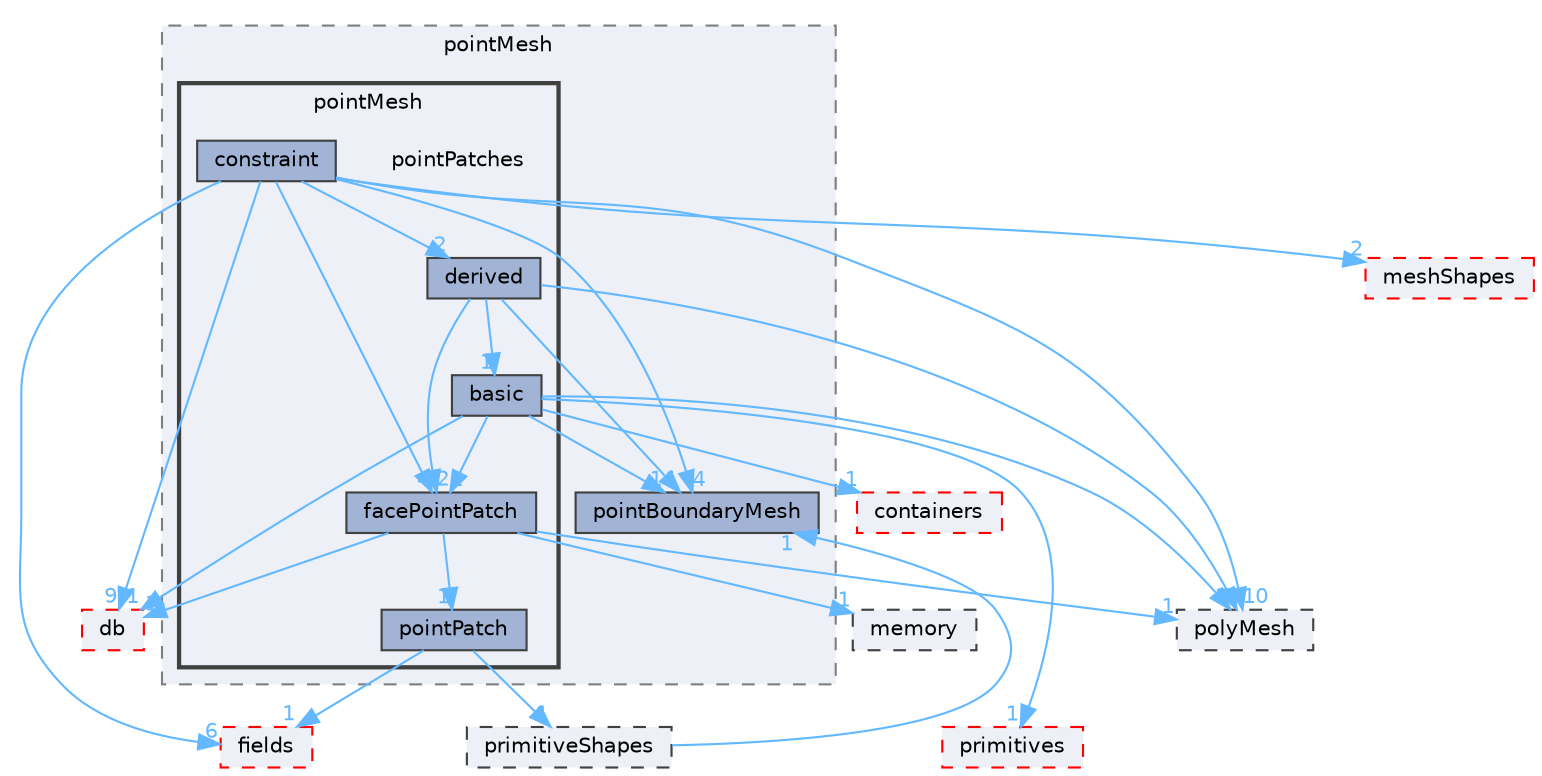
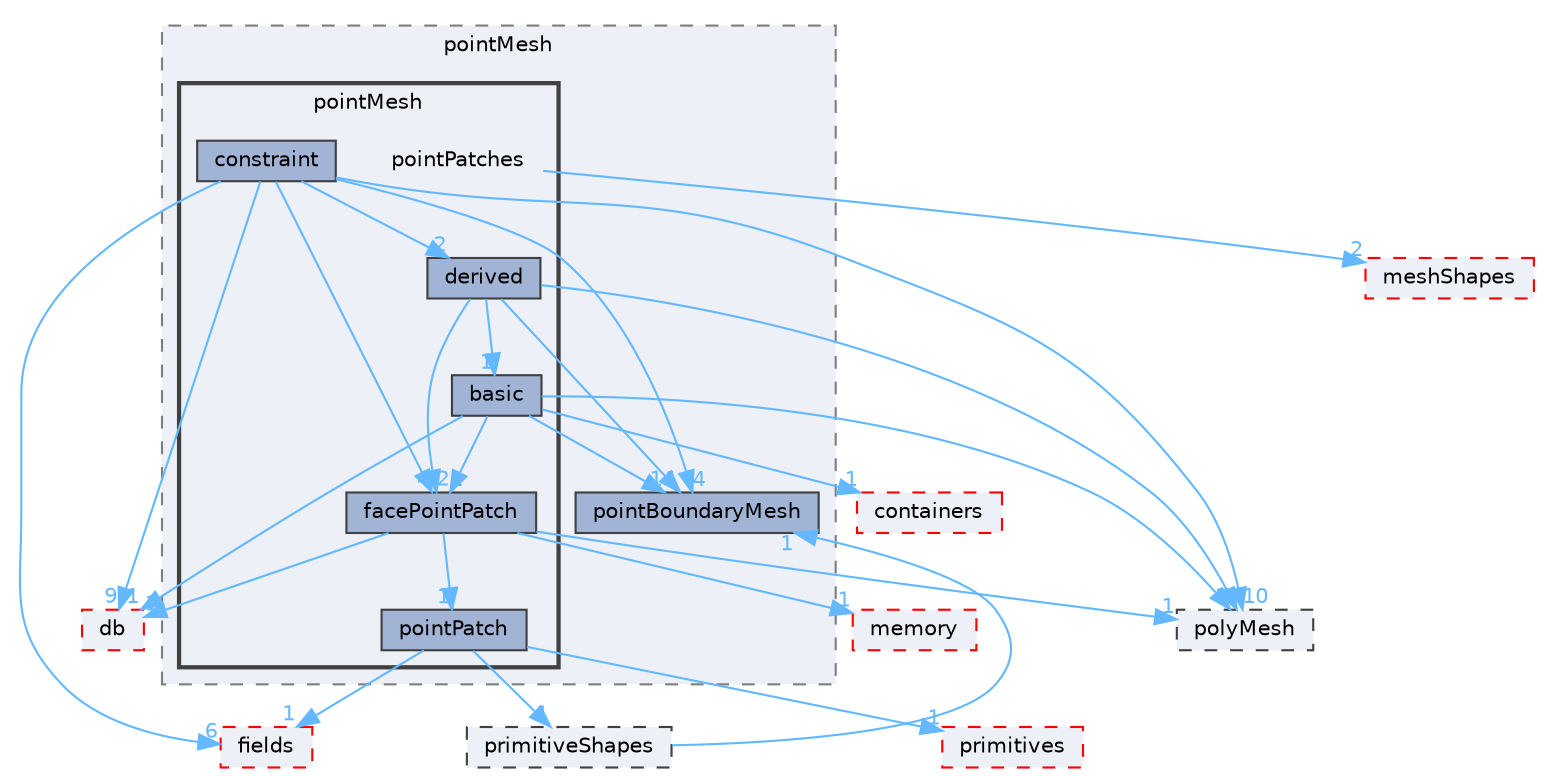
(814, 222) -> (943, 211)
(984, 467) -> (783, 699)
(915, 630) -> (915, 630)
